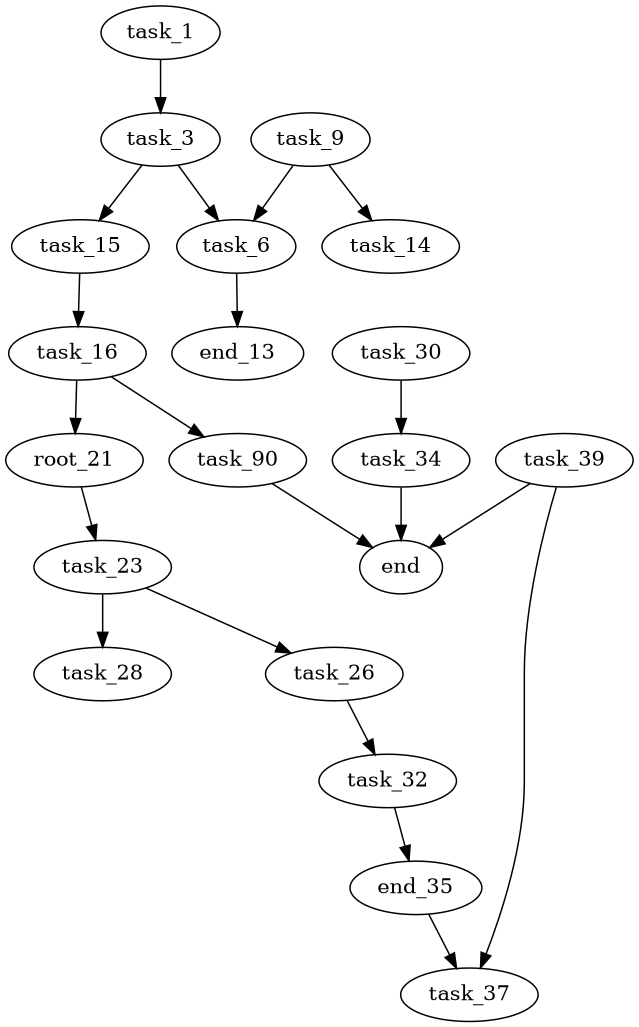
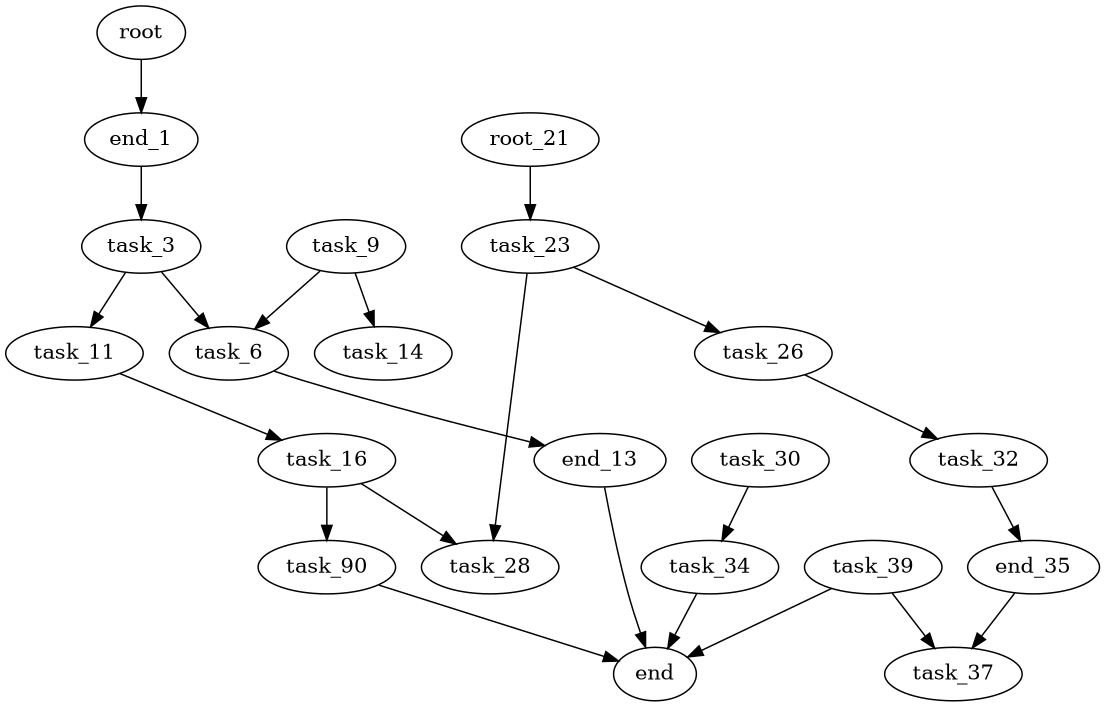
none -> (141, 33)
(161, 33) -> (141, 140)
(80, 246) -> (74, 353)
(76, 400) -> (402, 510)
none -> (620, 561)
